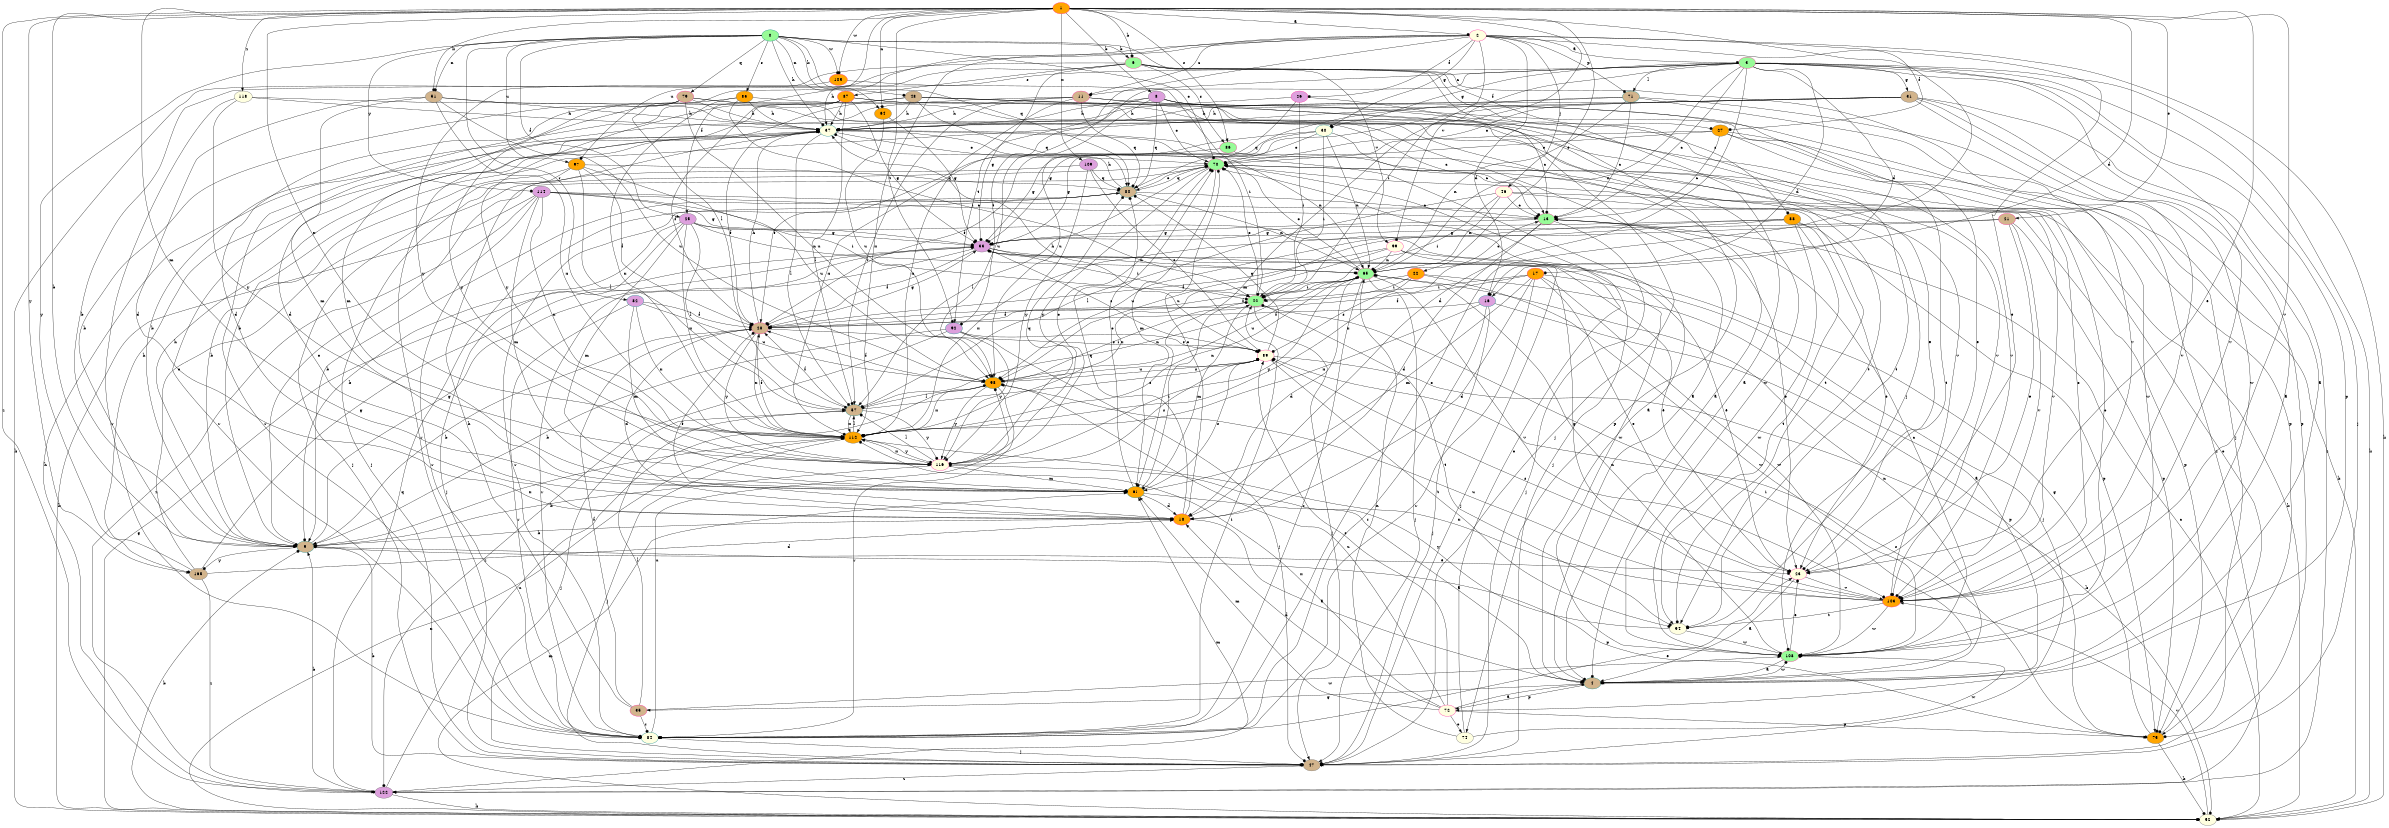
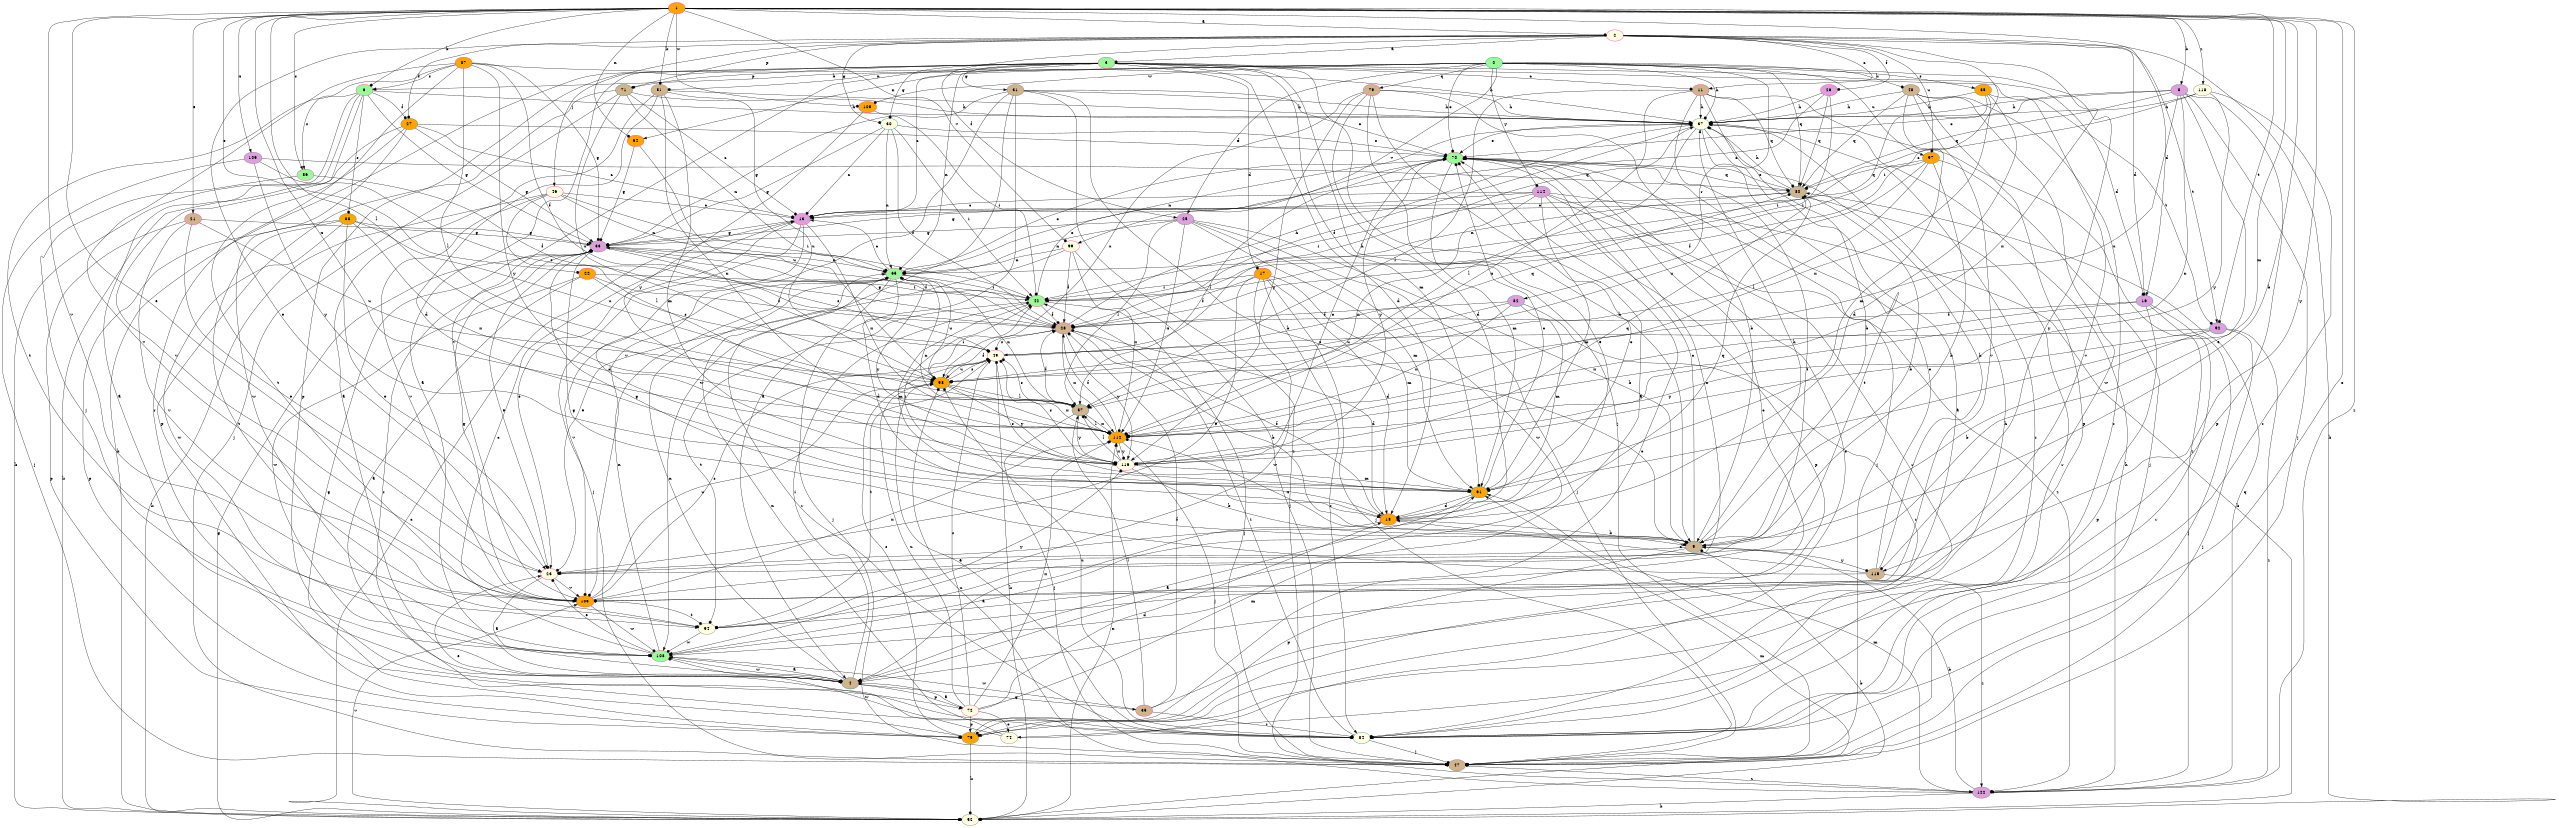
(1480, 19) -> (223, 62)
(991, 78) -> (417, 80)
(1648, 80) -> (754, 76)
(883, 114) -> (636, 141)
(1546, 219) -> (802, 219)
(1266, 356) -> (996, 356)
(198, 574) -> (1875, 574)
(481, 757) -> none
